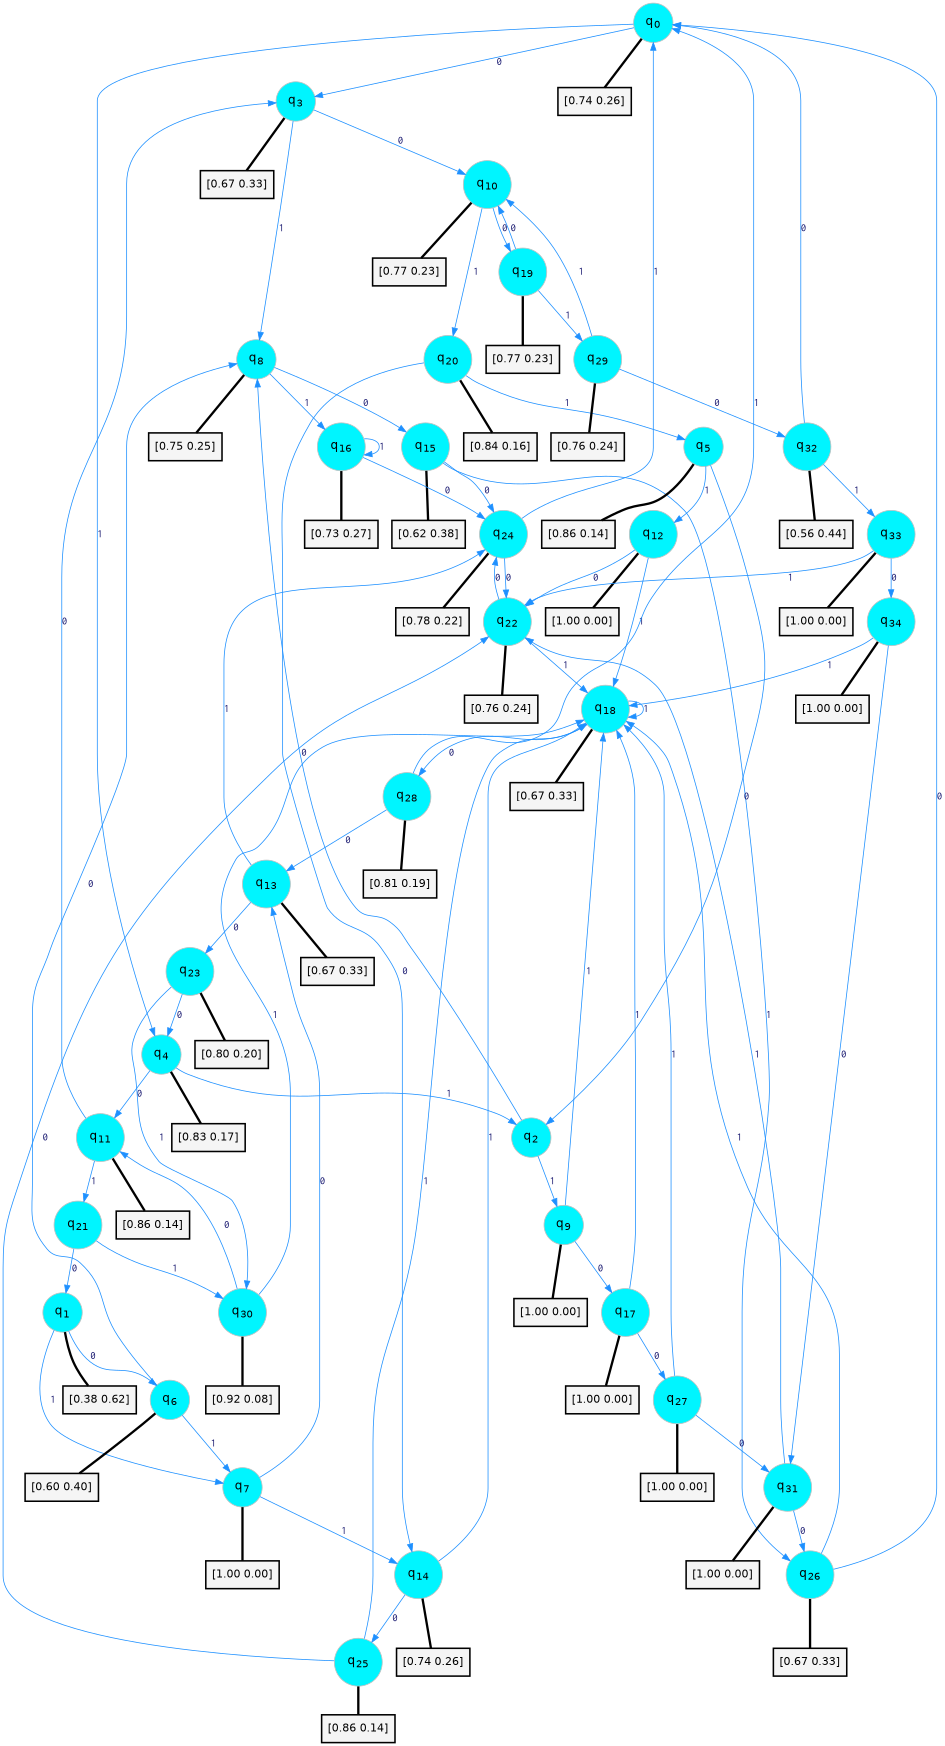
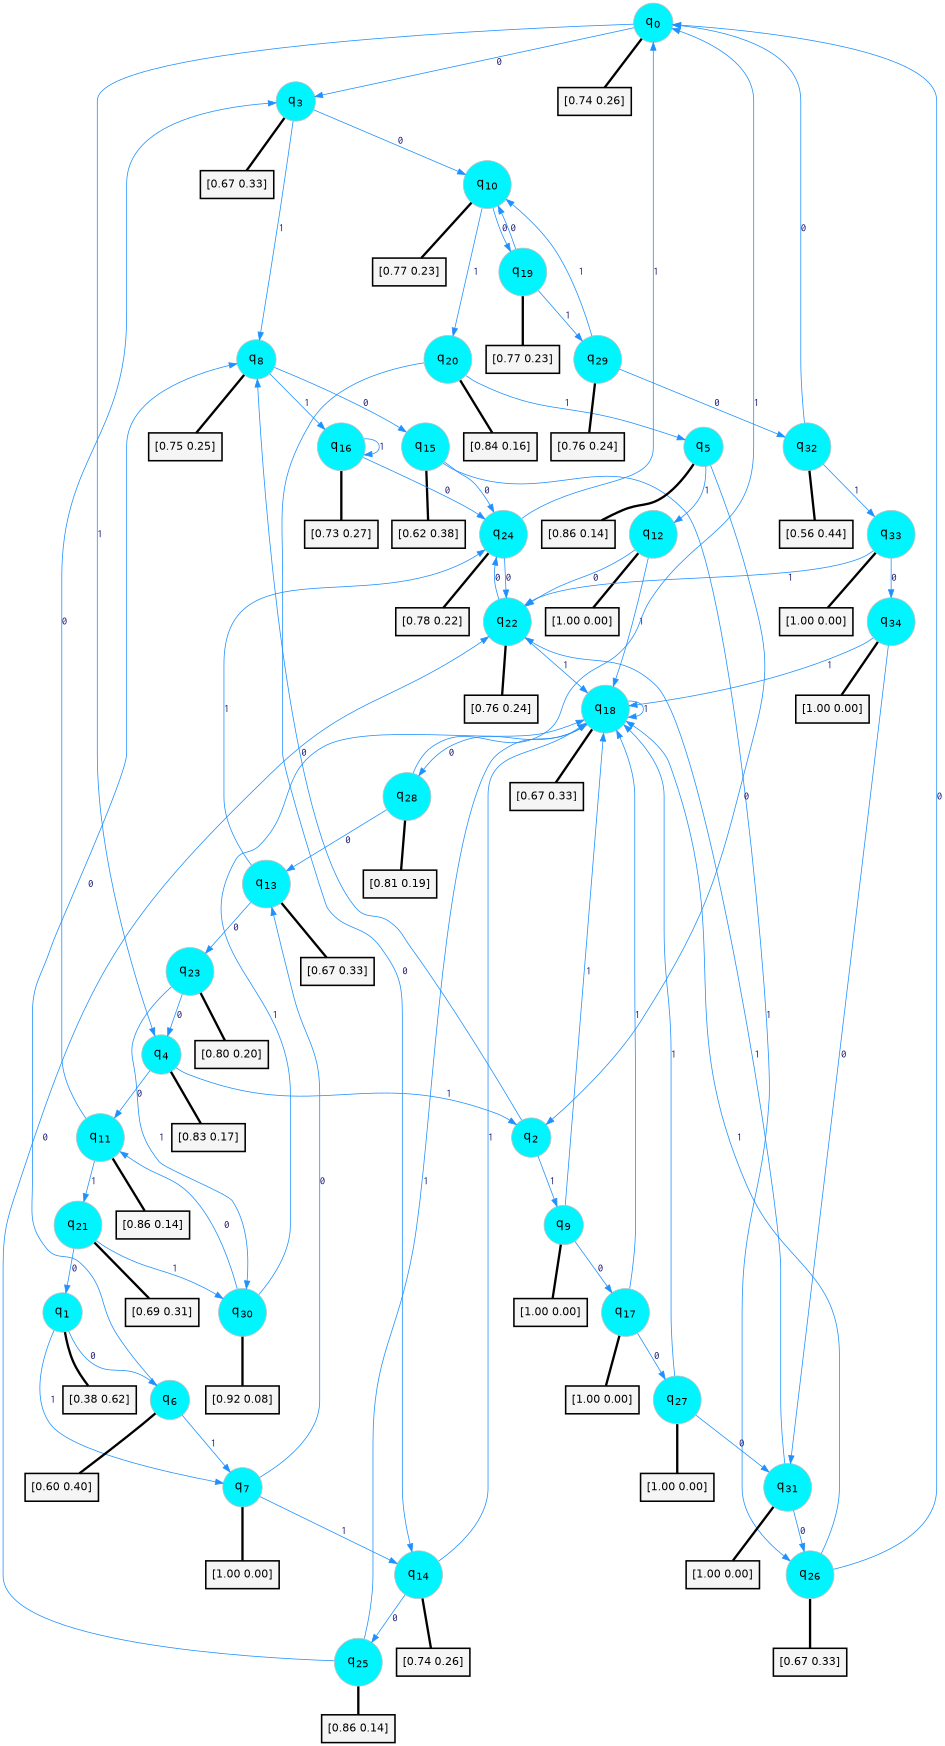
none -> (162, 1312)
